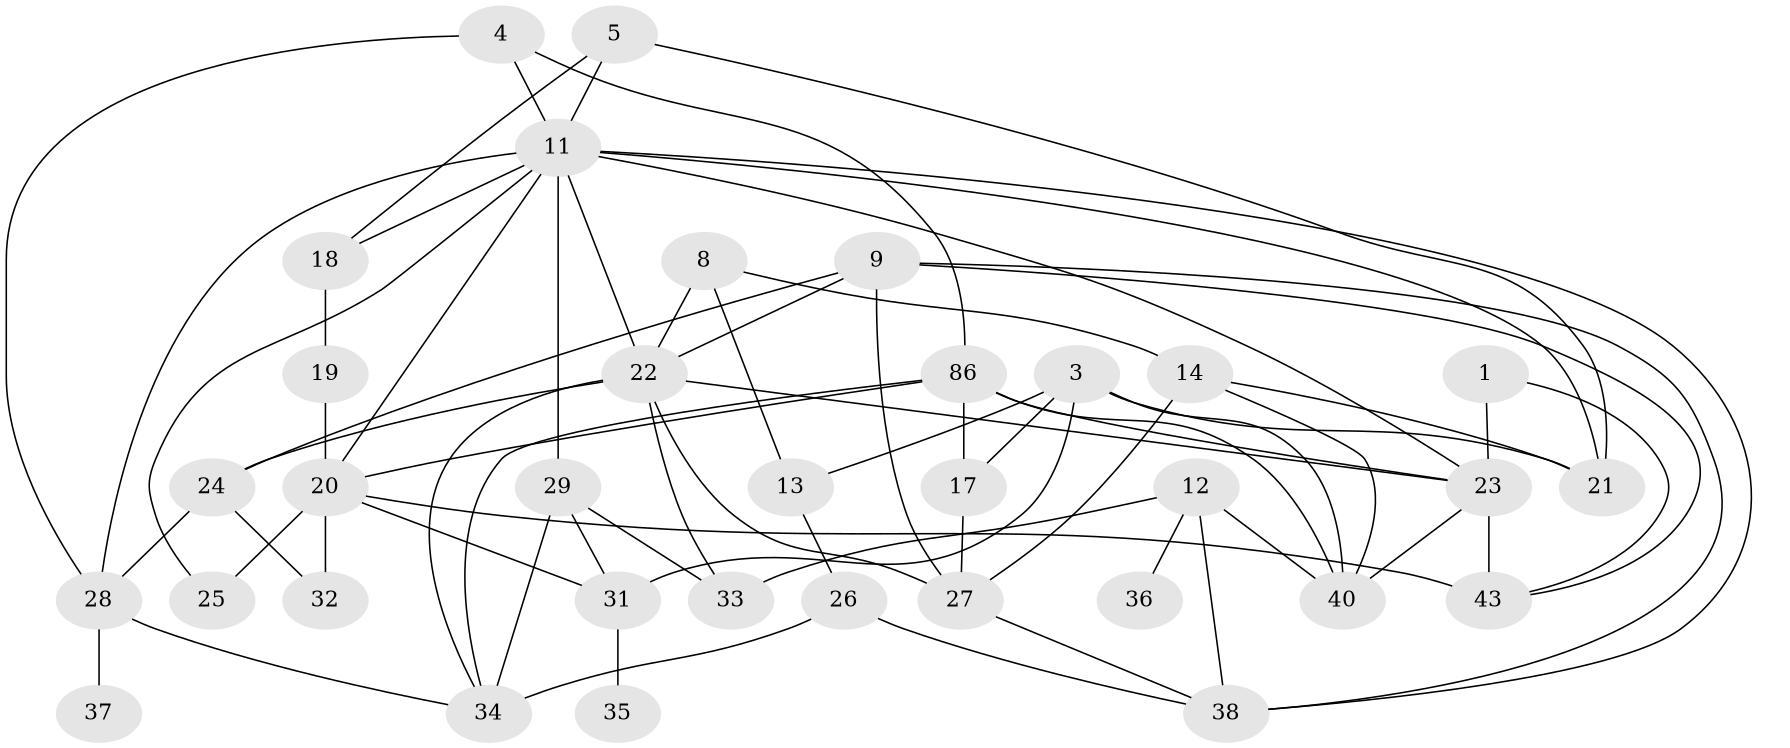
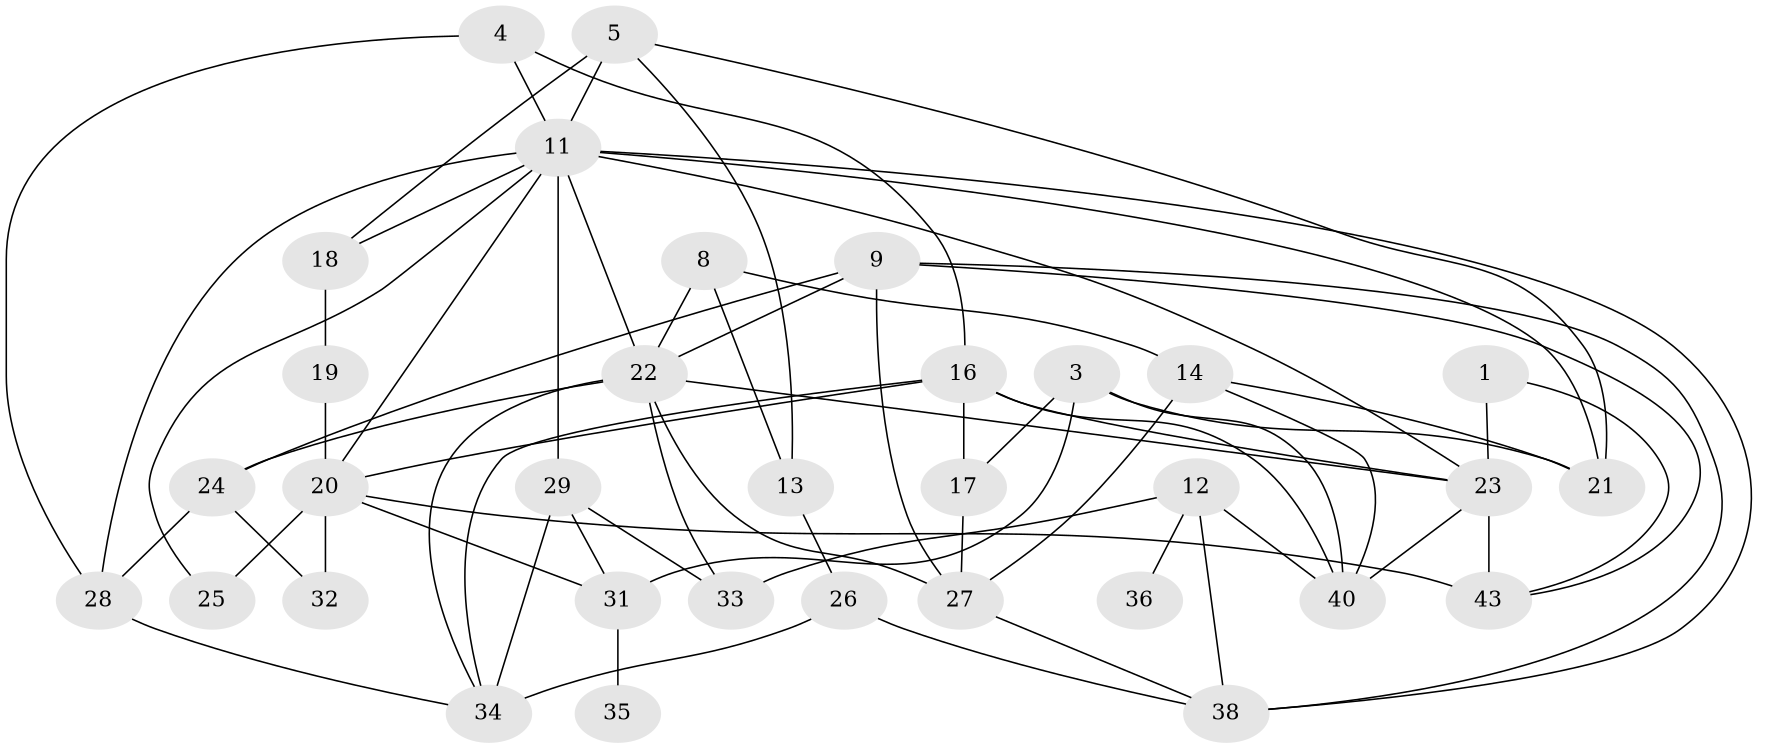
(964, 374) -> (964, 374)
(937, 435) -> (763, 240)
(99, 714) -> none
